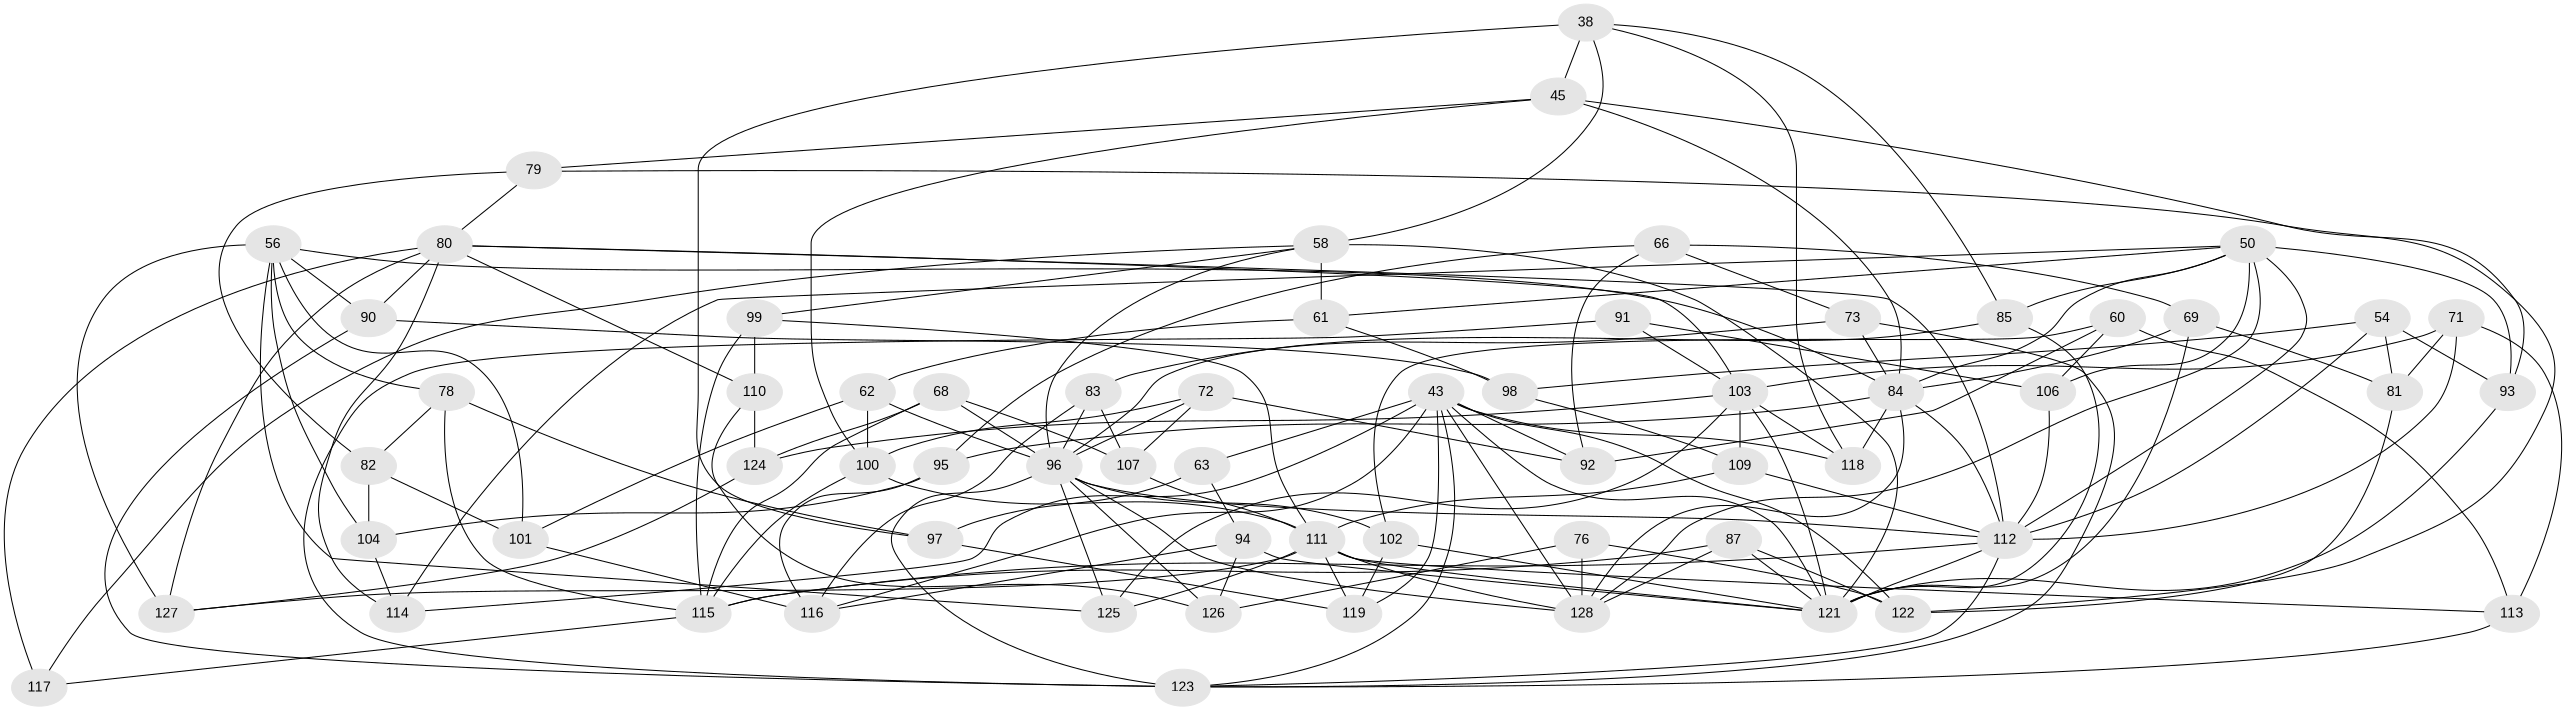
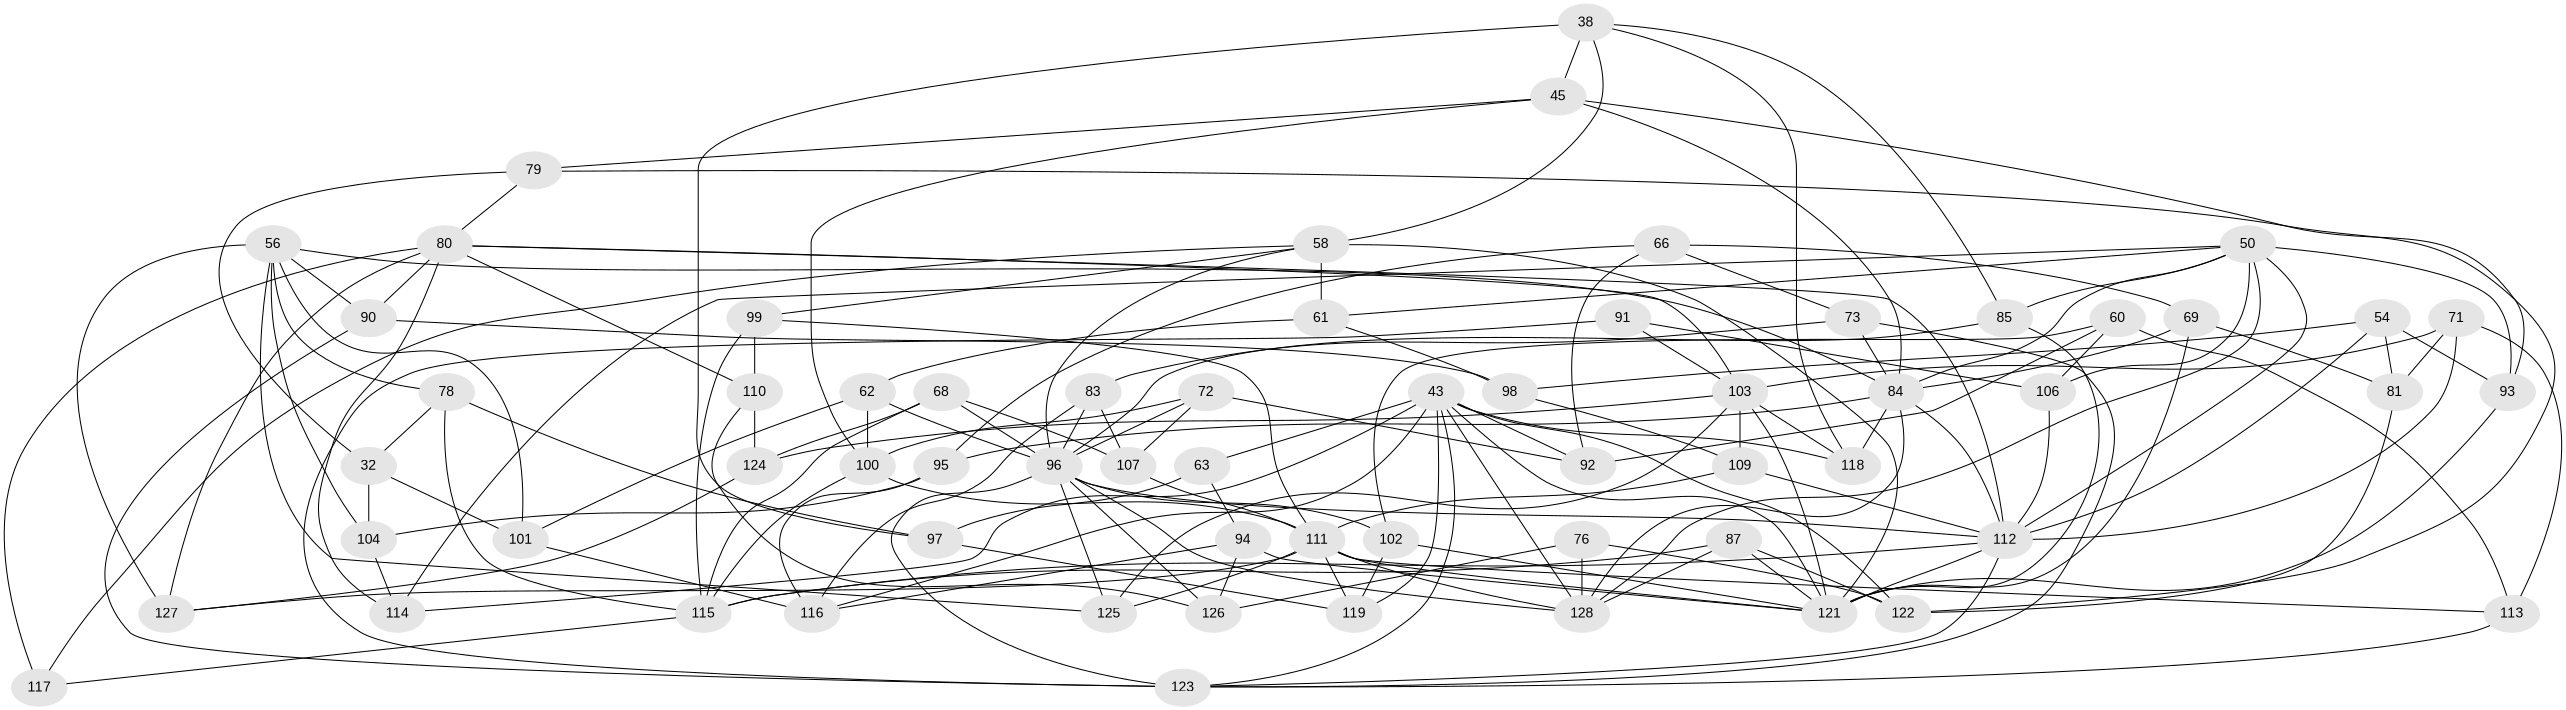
(369, 466) -> (369, 466)
